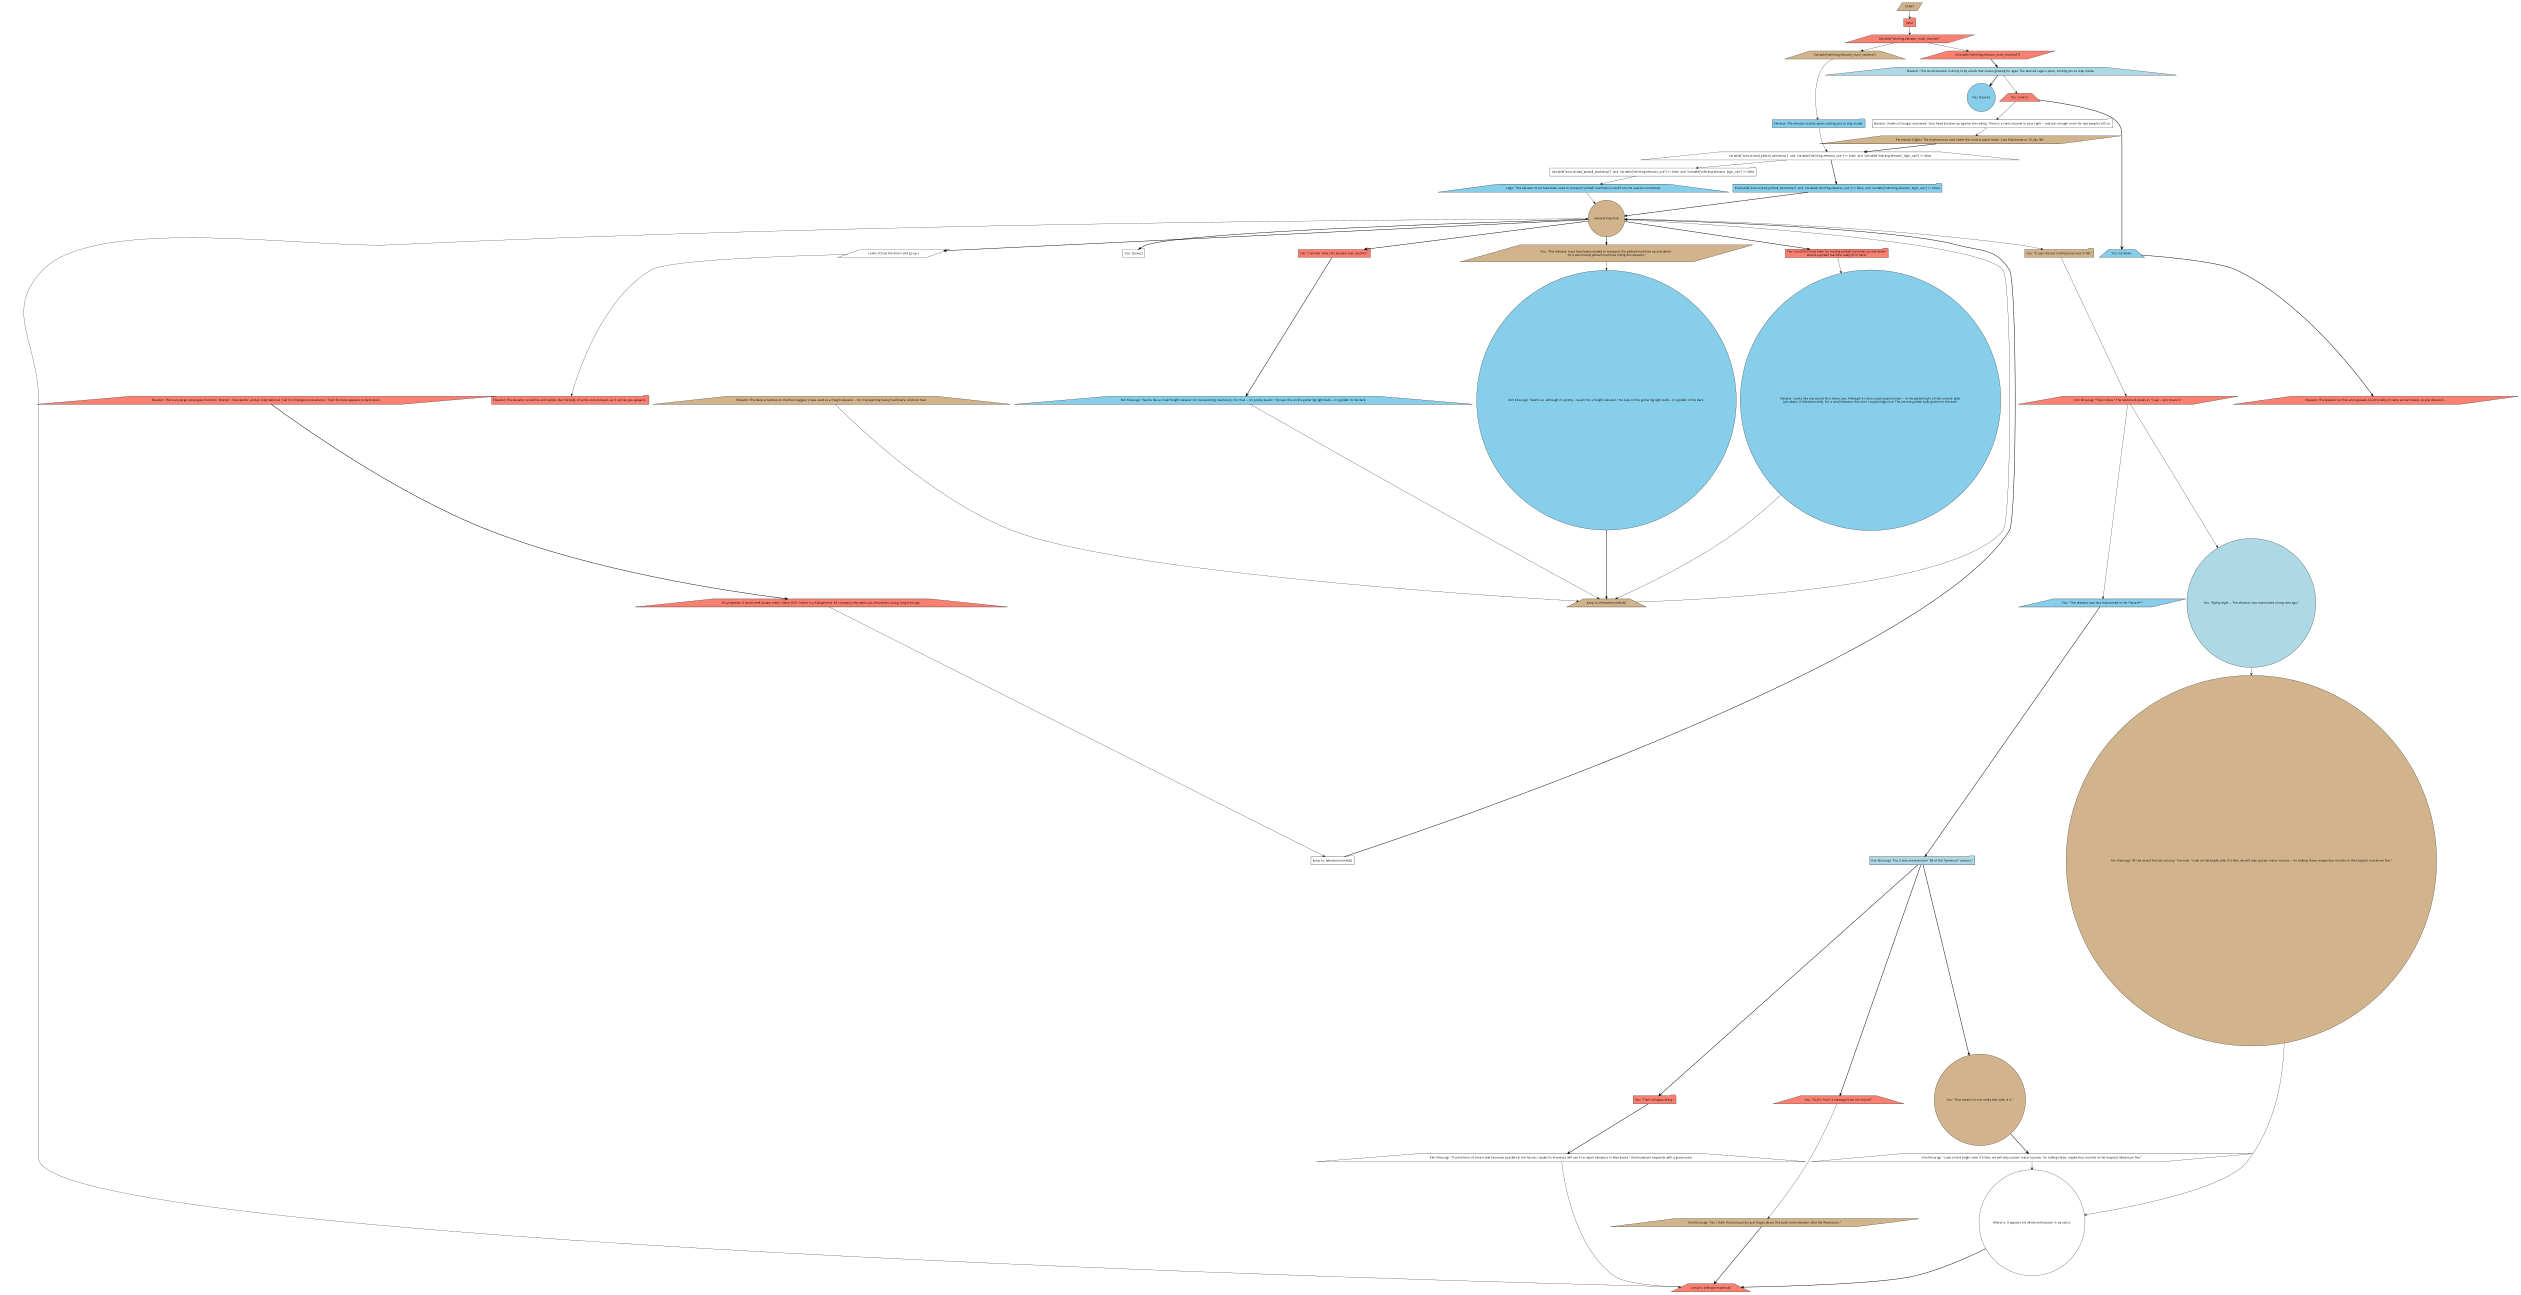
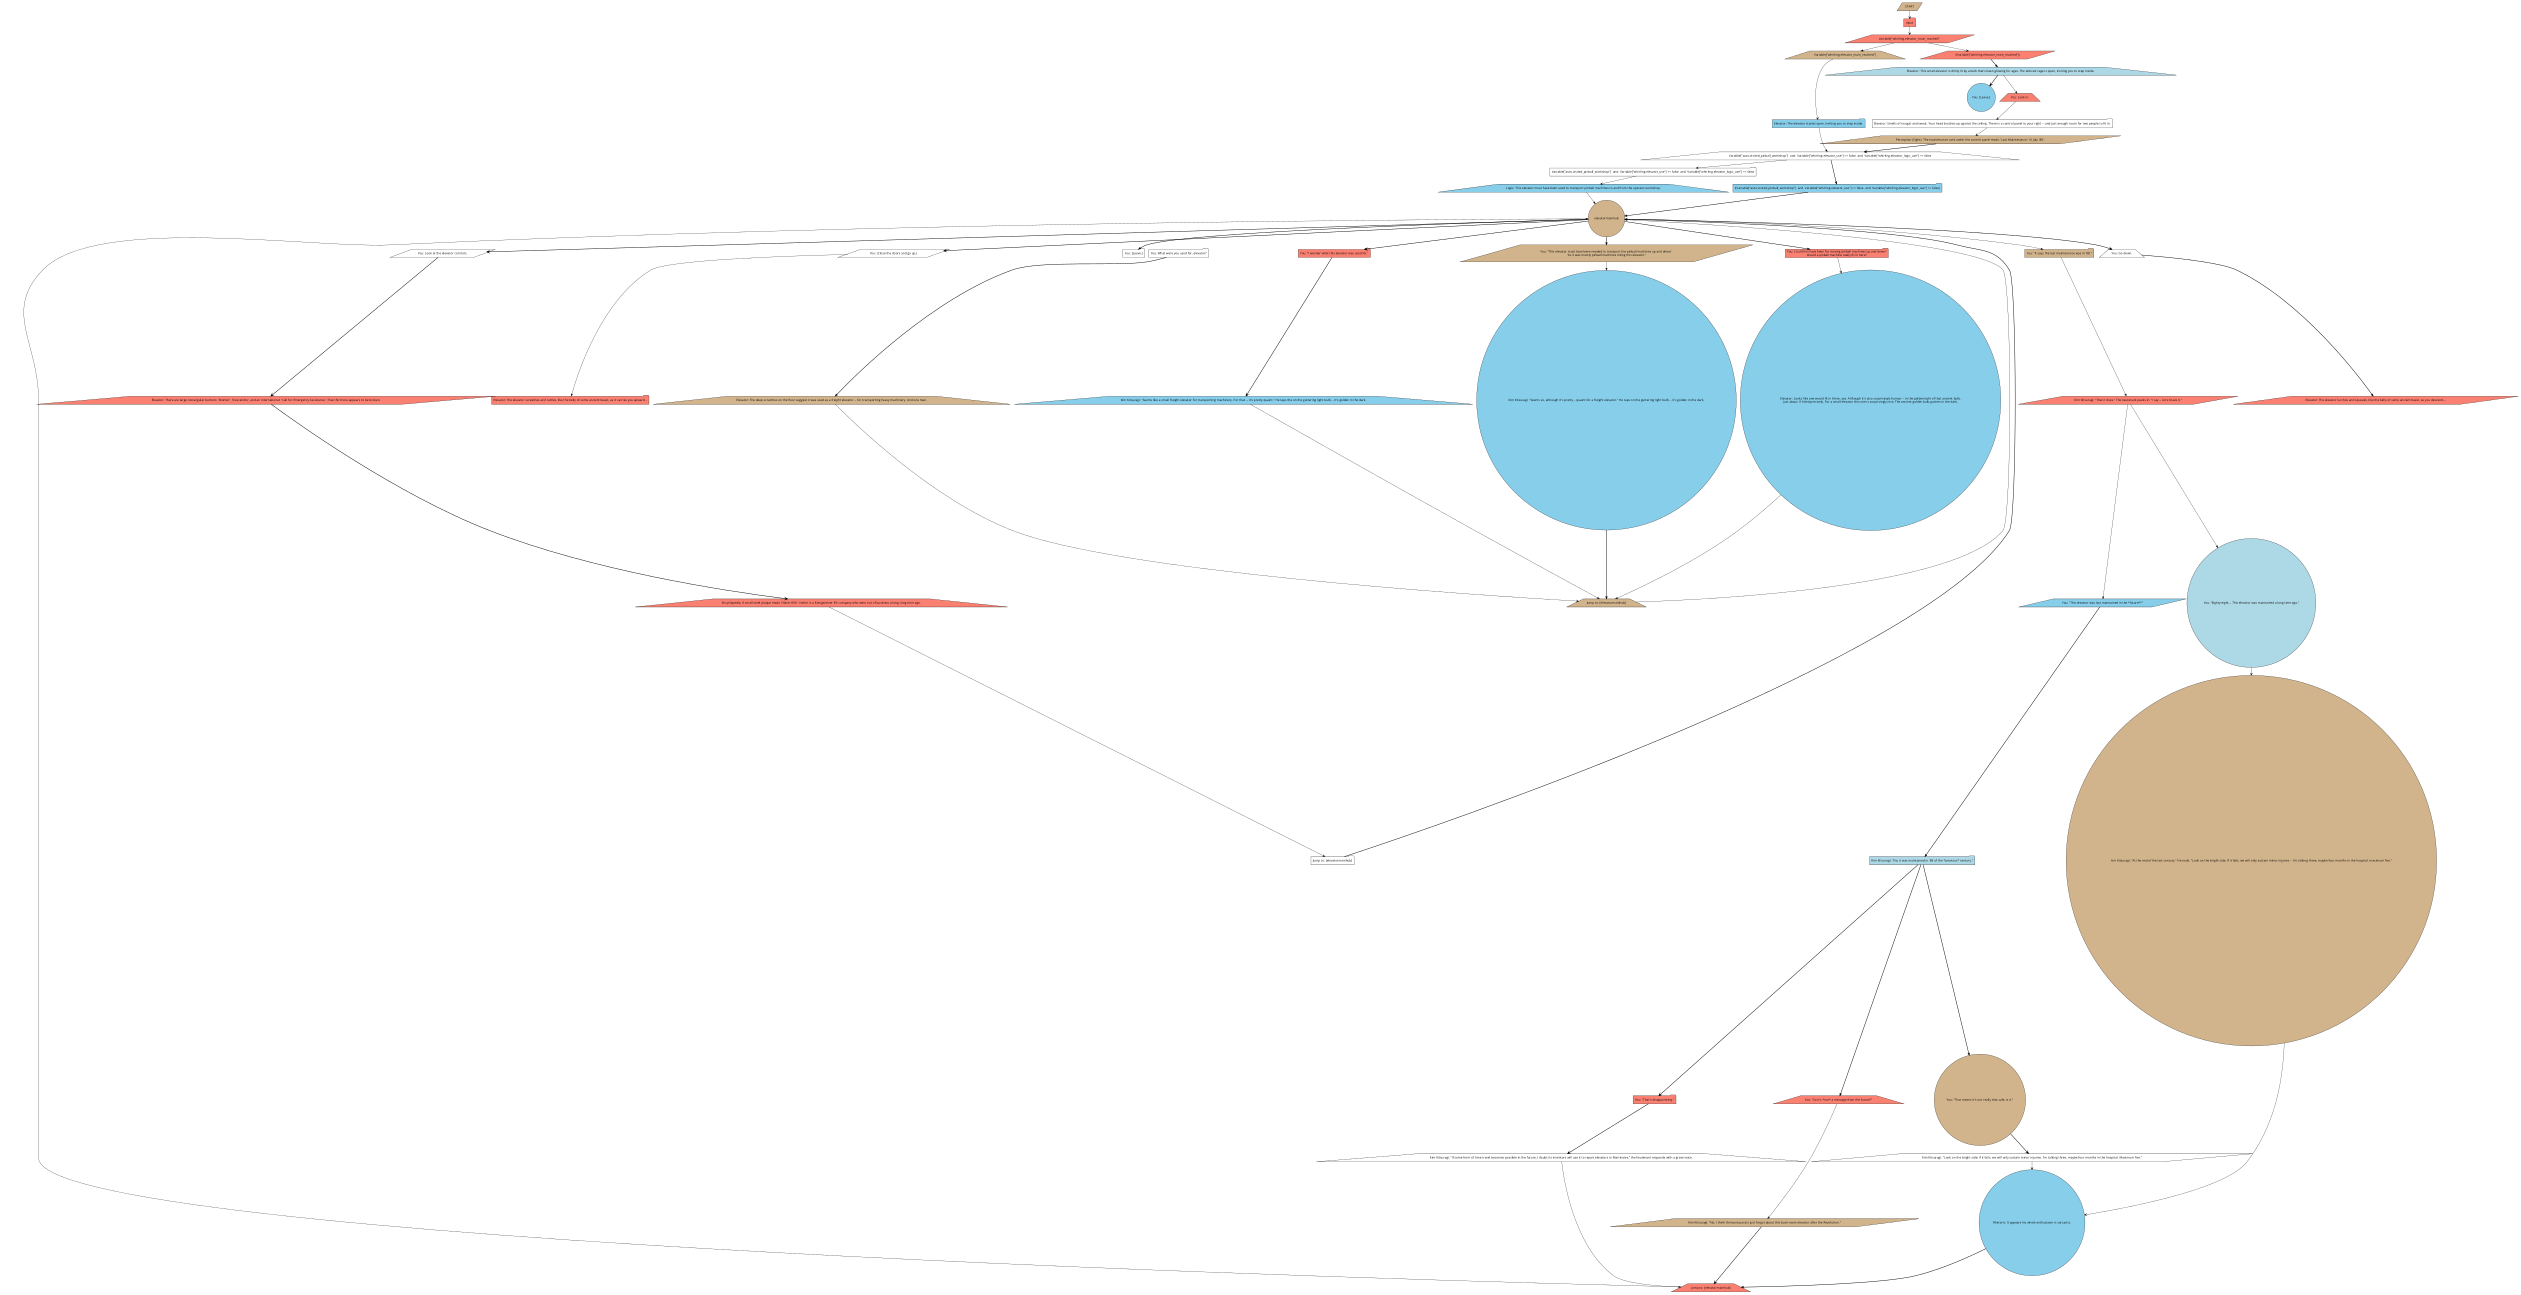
(2122, 143) -> (1868, 227)
none -> (443, 253)
(894, 253) -> (894, 253)
none -> (1179, 253)
(2122, 253) -> (2122, 253)
(2032, 1223) -> (2032, 1223)
